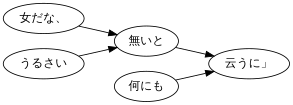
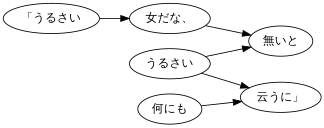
none -> (51, 18)
(191, 51) -> (221, 79)
